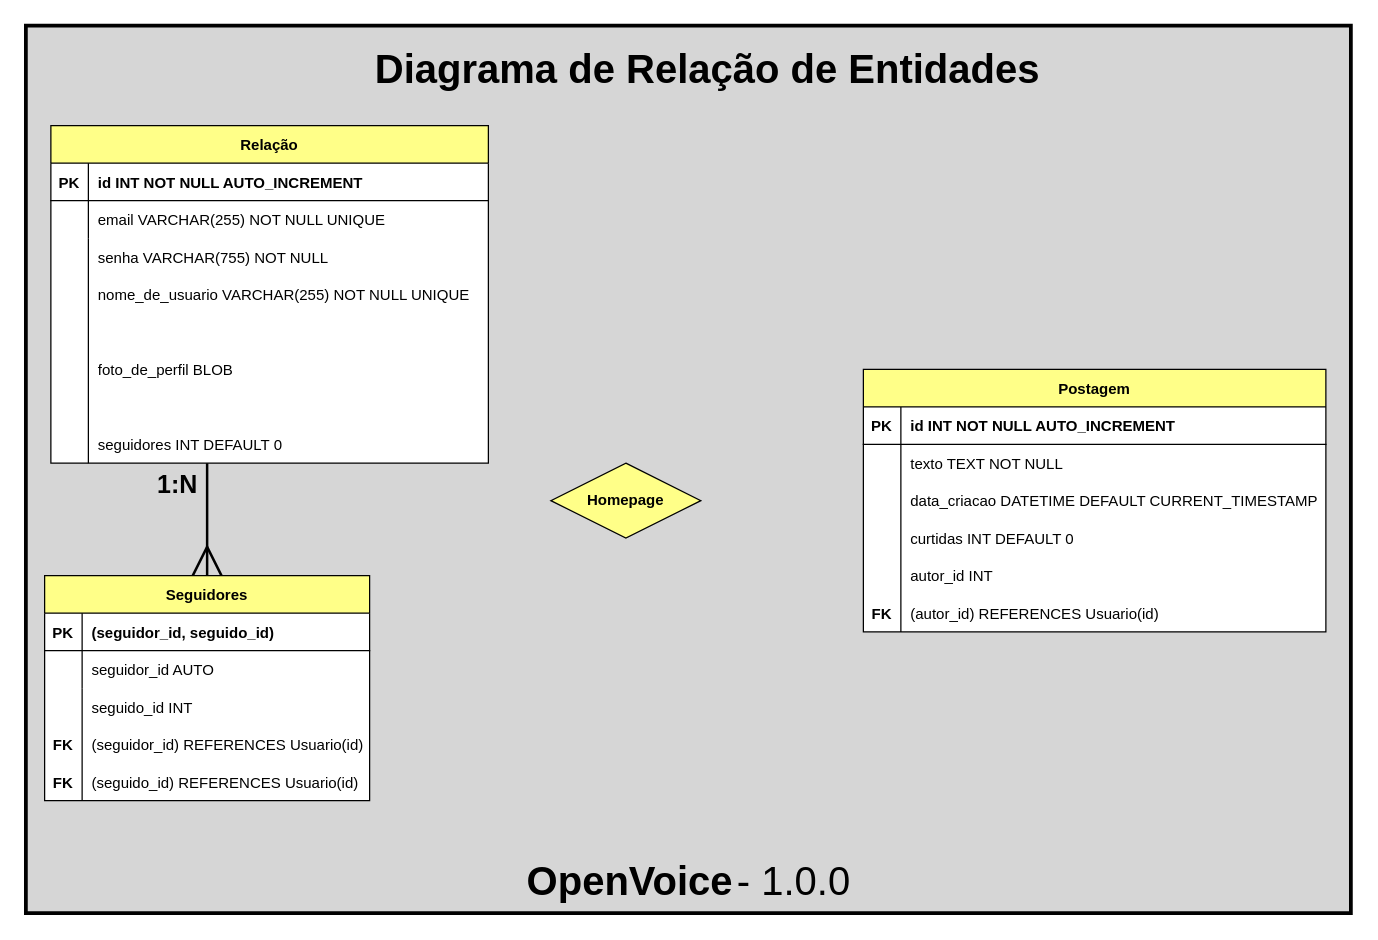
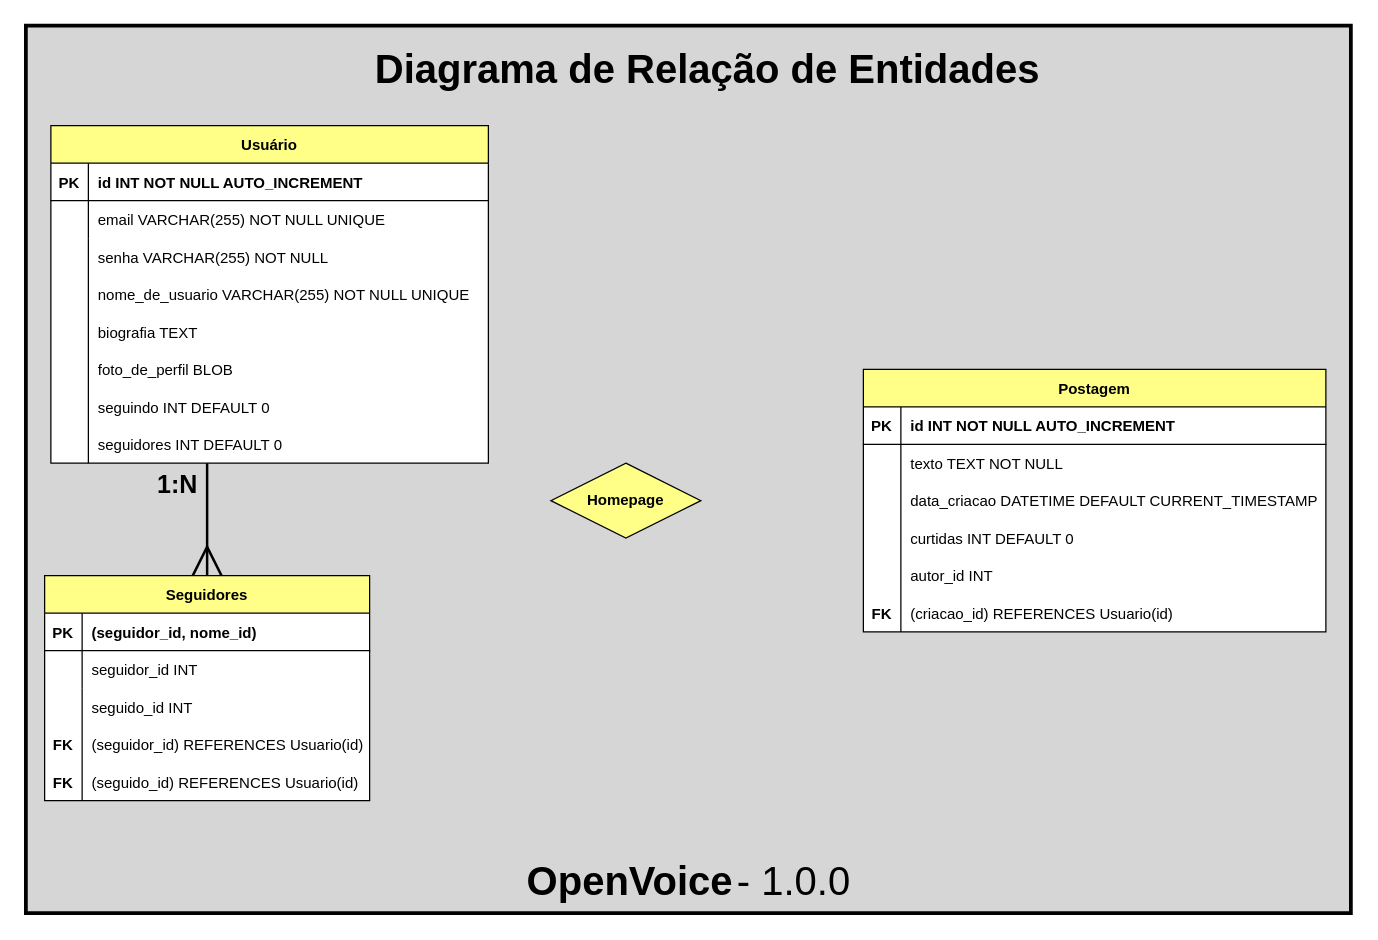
(269, 145) -> (269, 145)
(205, 258) -> (205, 258)
none -> (276, 332)
none -> (276, 407)
(1039, 614) -> (1045, 614)
(185, 633) -> (174, 633)
(153, 670) -> (148, 670)
